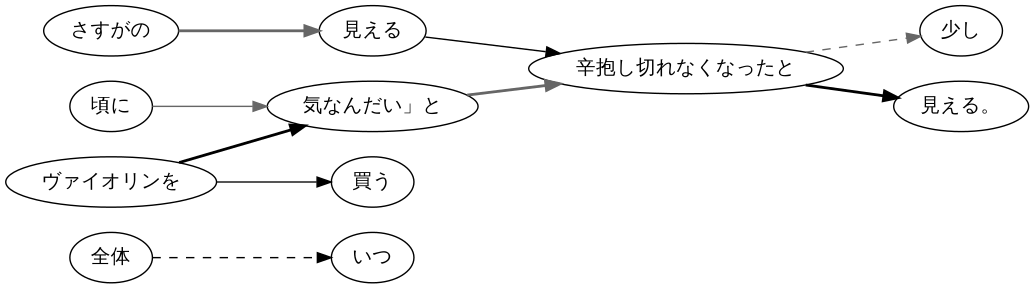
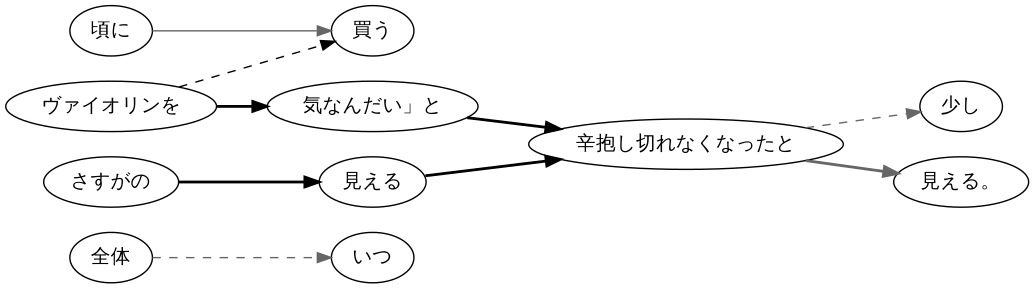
(242, 31) -> (242, 182)
(486, 44) -> (486, 168)
(506, 90) -> (506, 123)
(845, 90) -> (845, 166)
(203, 106) -> (235, 31)
(267, 182) -> (250, 66)
(235, 258) -> (235, 258)
